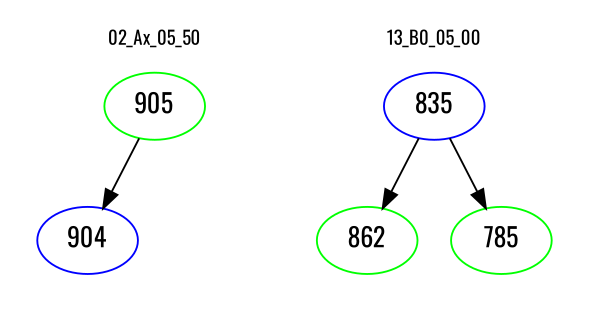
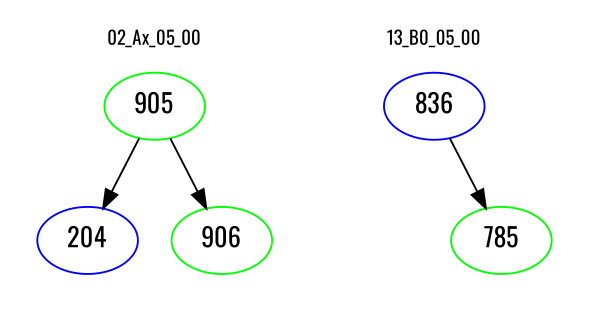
(155, 40) -> (155, 40)
(434, 106) -> (434, 106)
(88, 240) -> (88, 240)
none -> (222, 240)
(367, 240) -> none
